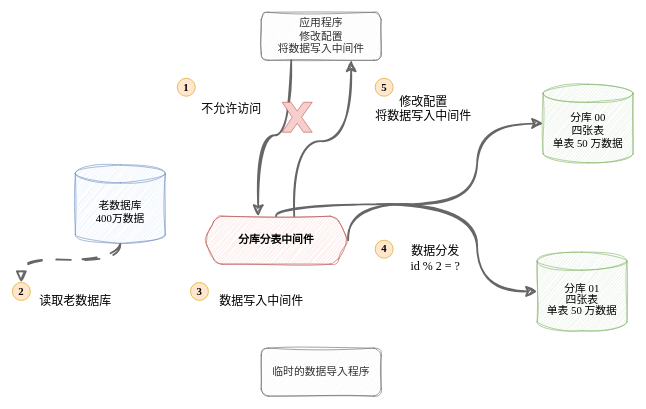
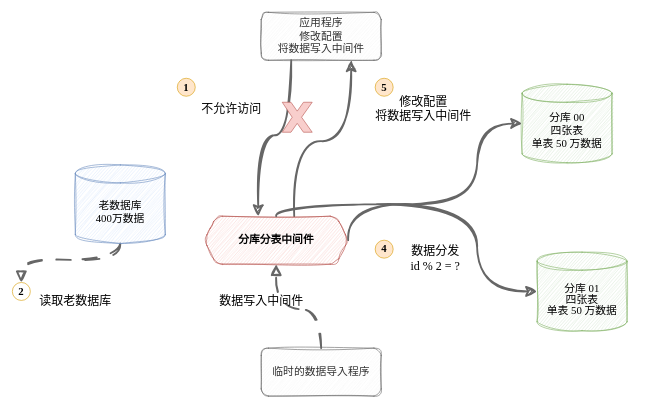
(588, 124) -> (567, 124)
(21, 292) -> (21, 292)
(200, 292) -> none
none -> (303, 310)
